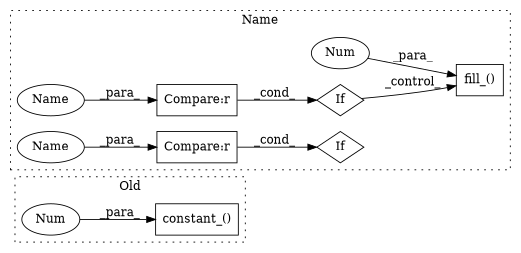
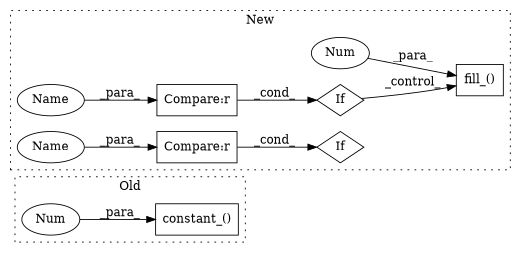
(260, 20) -> (260, 20)
